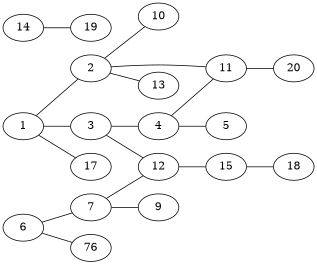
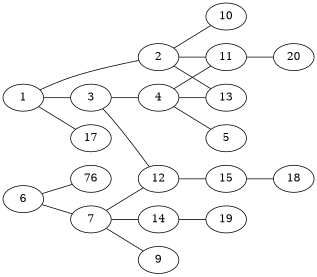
none -> (192, 98)
none -> (125, 219)
